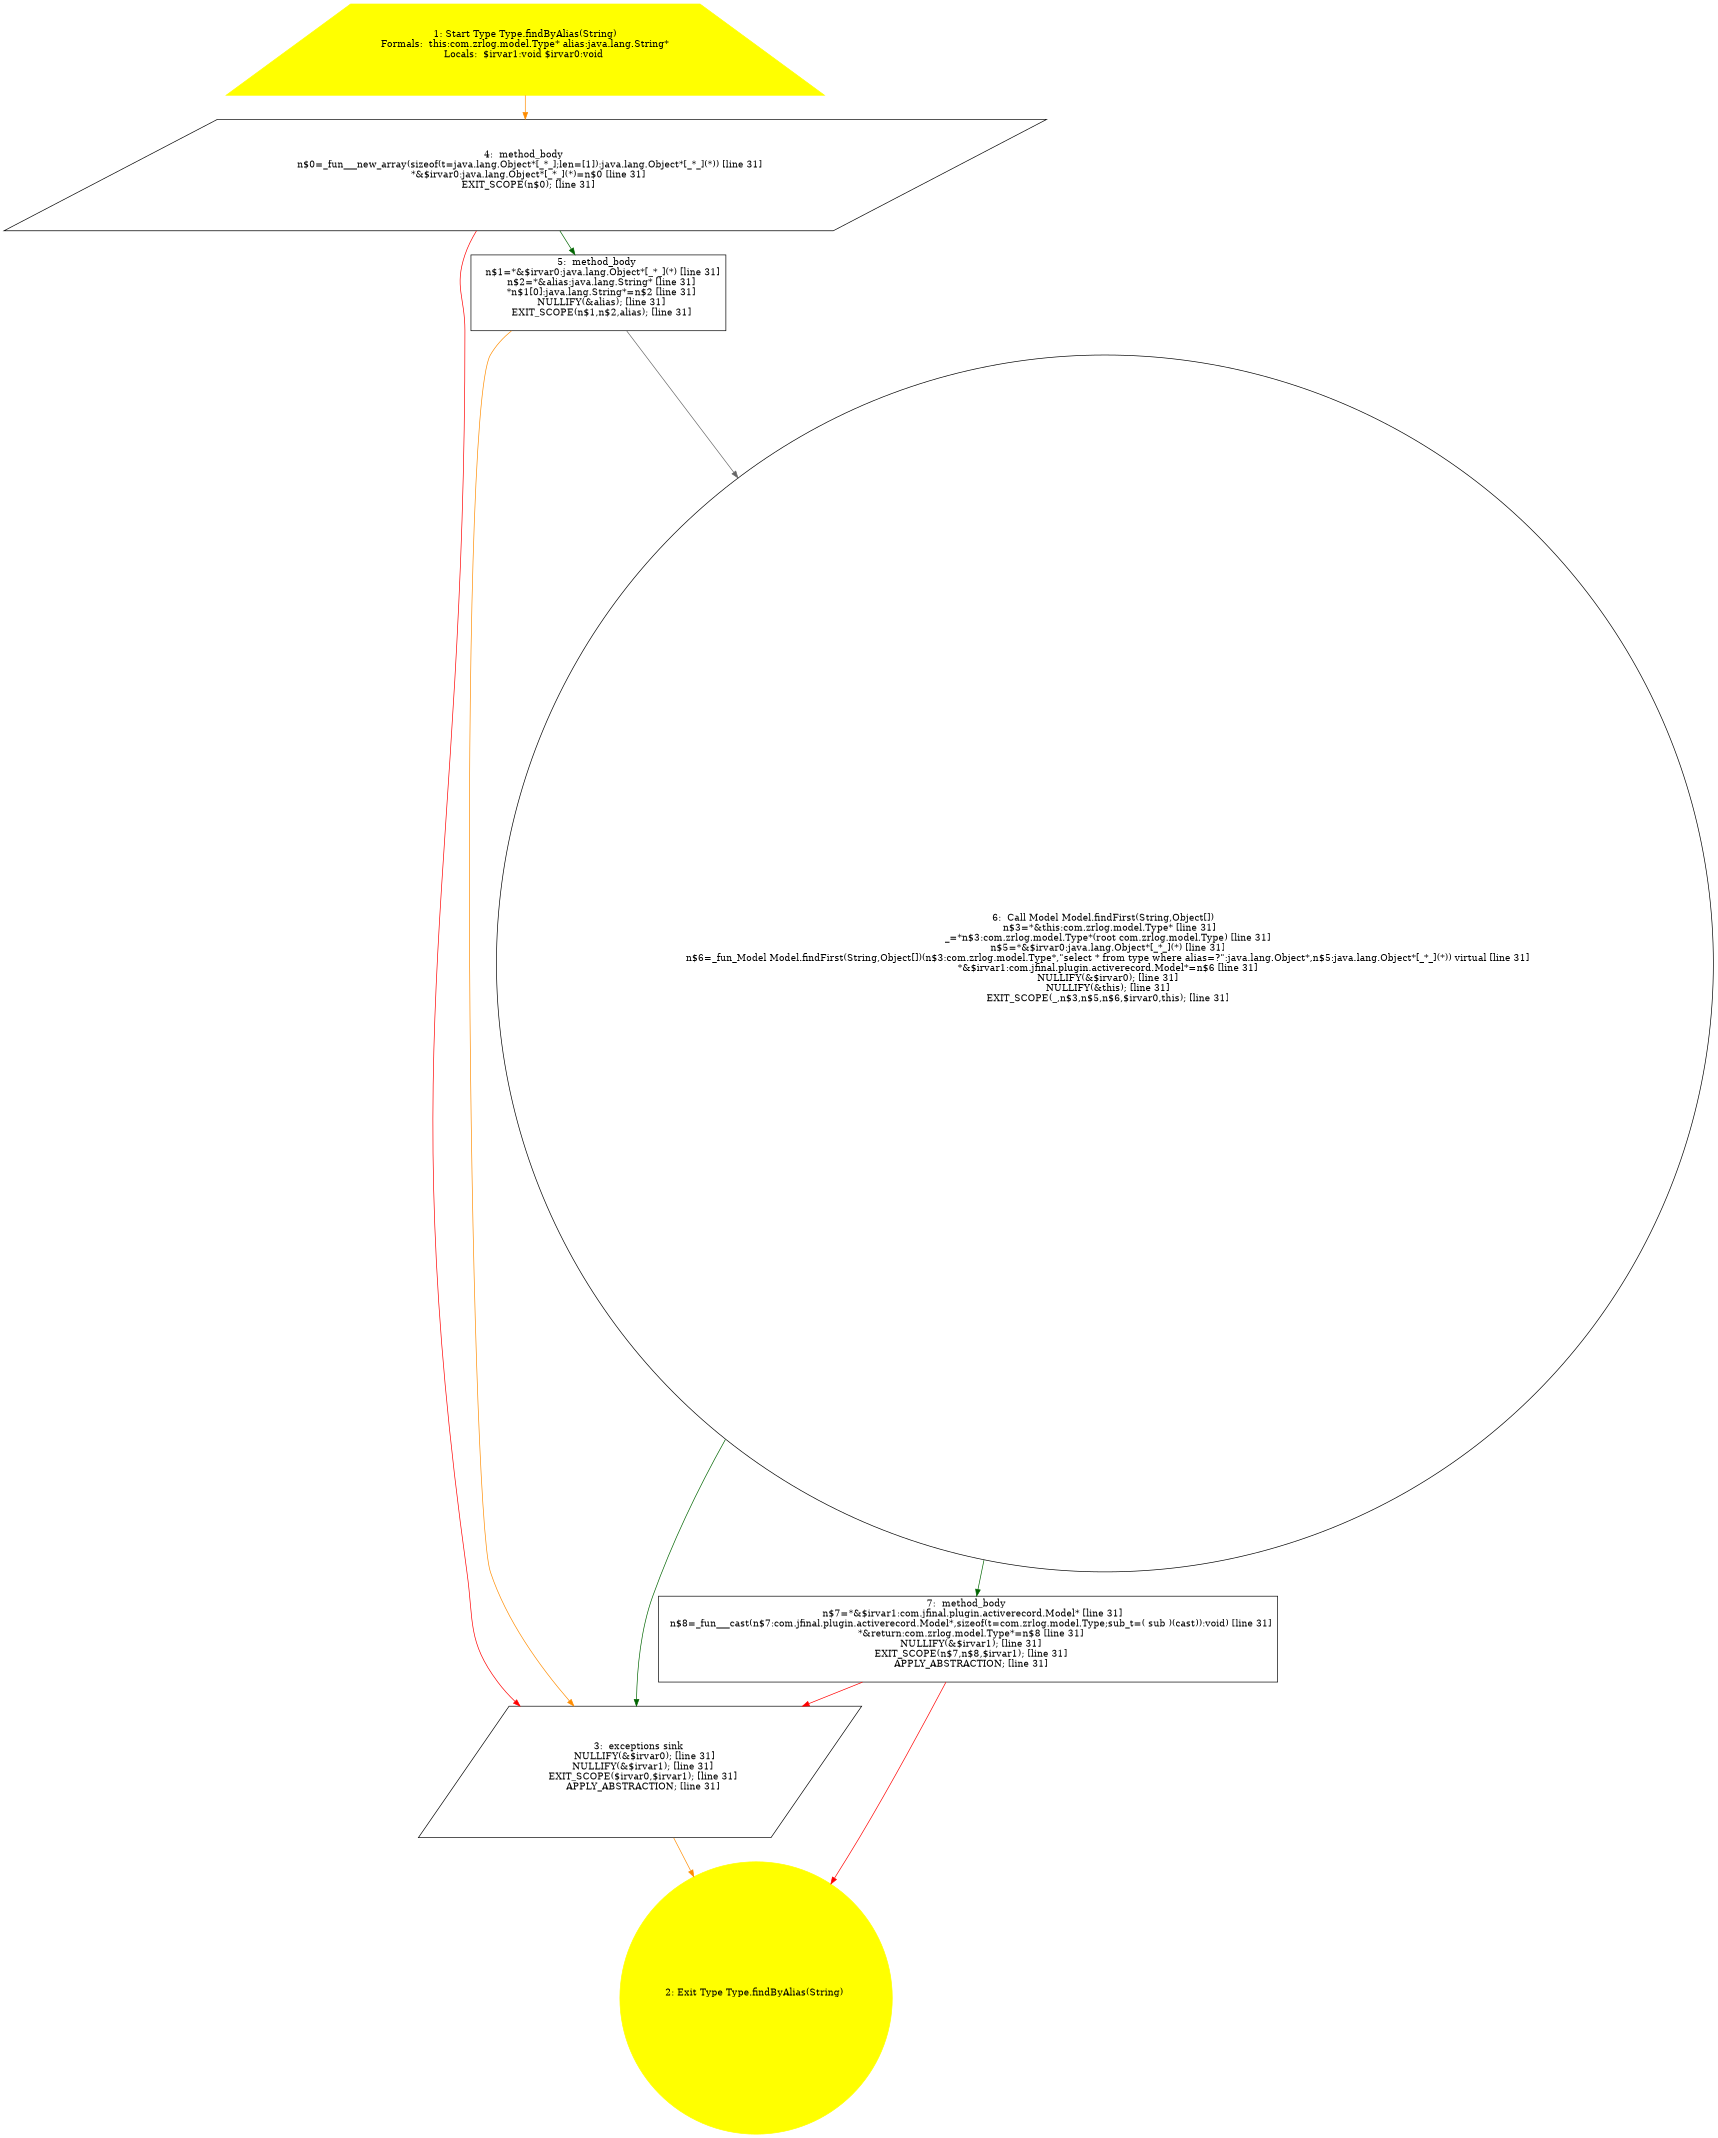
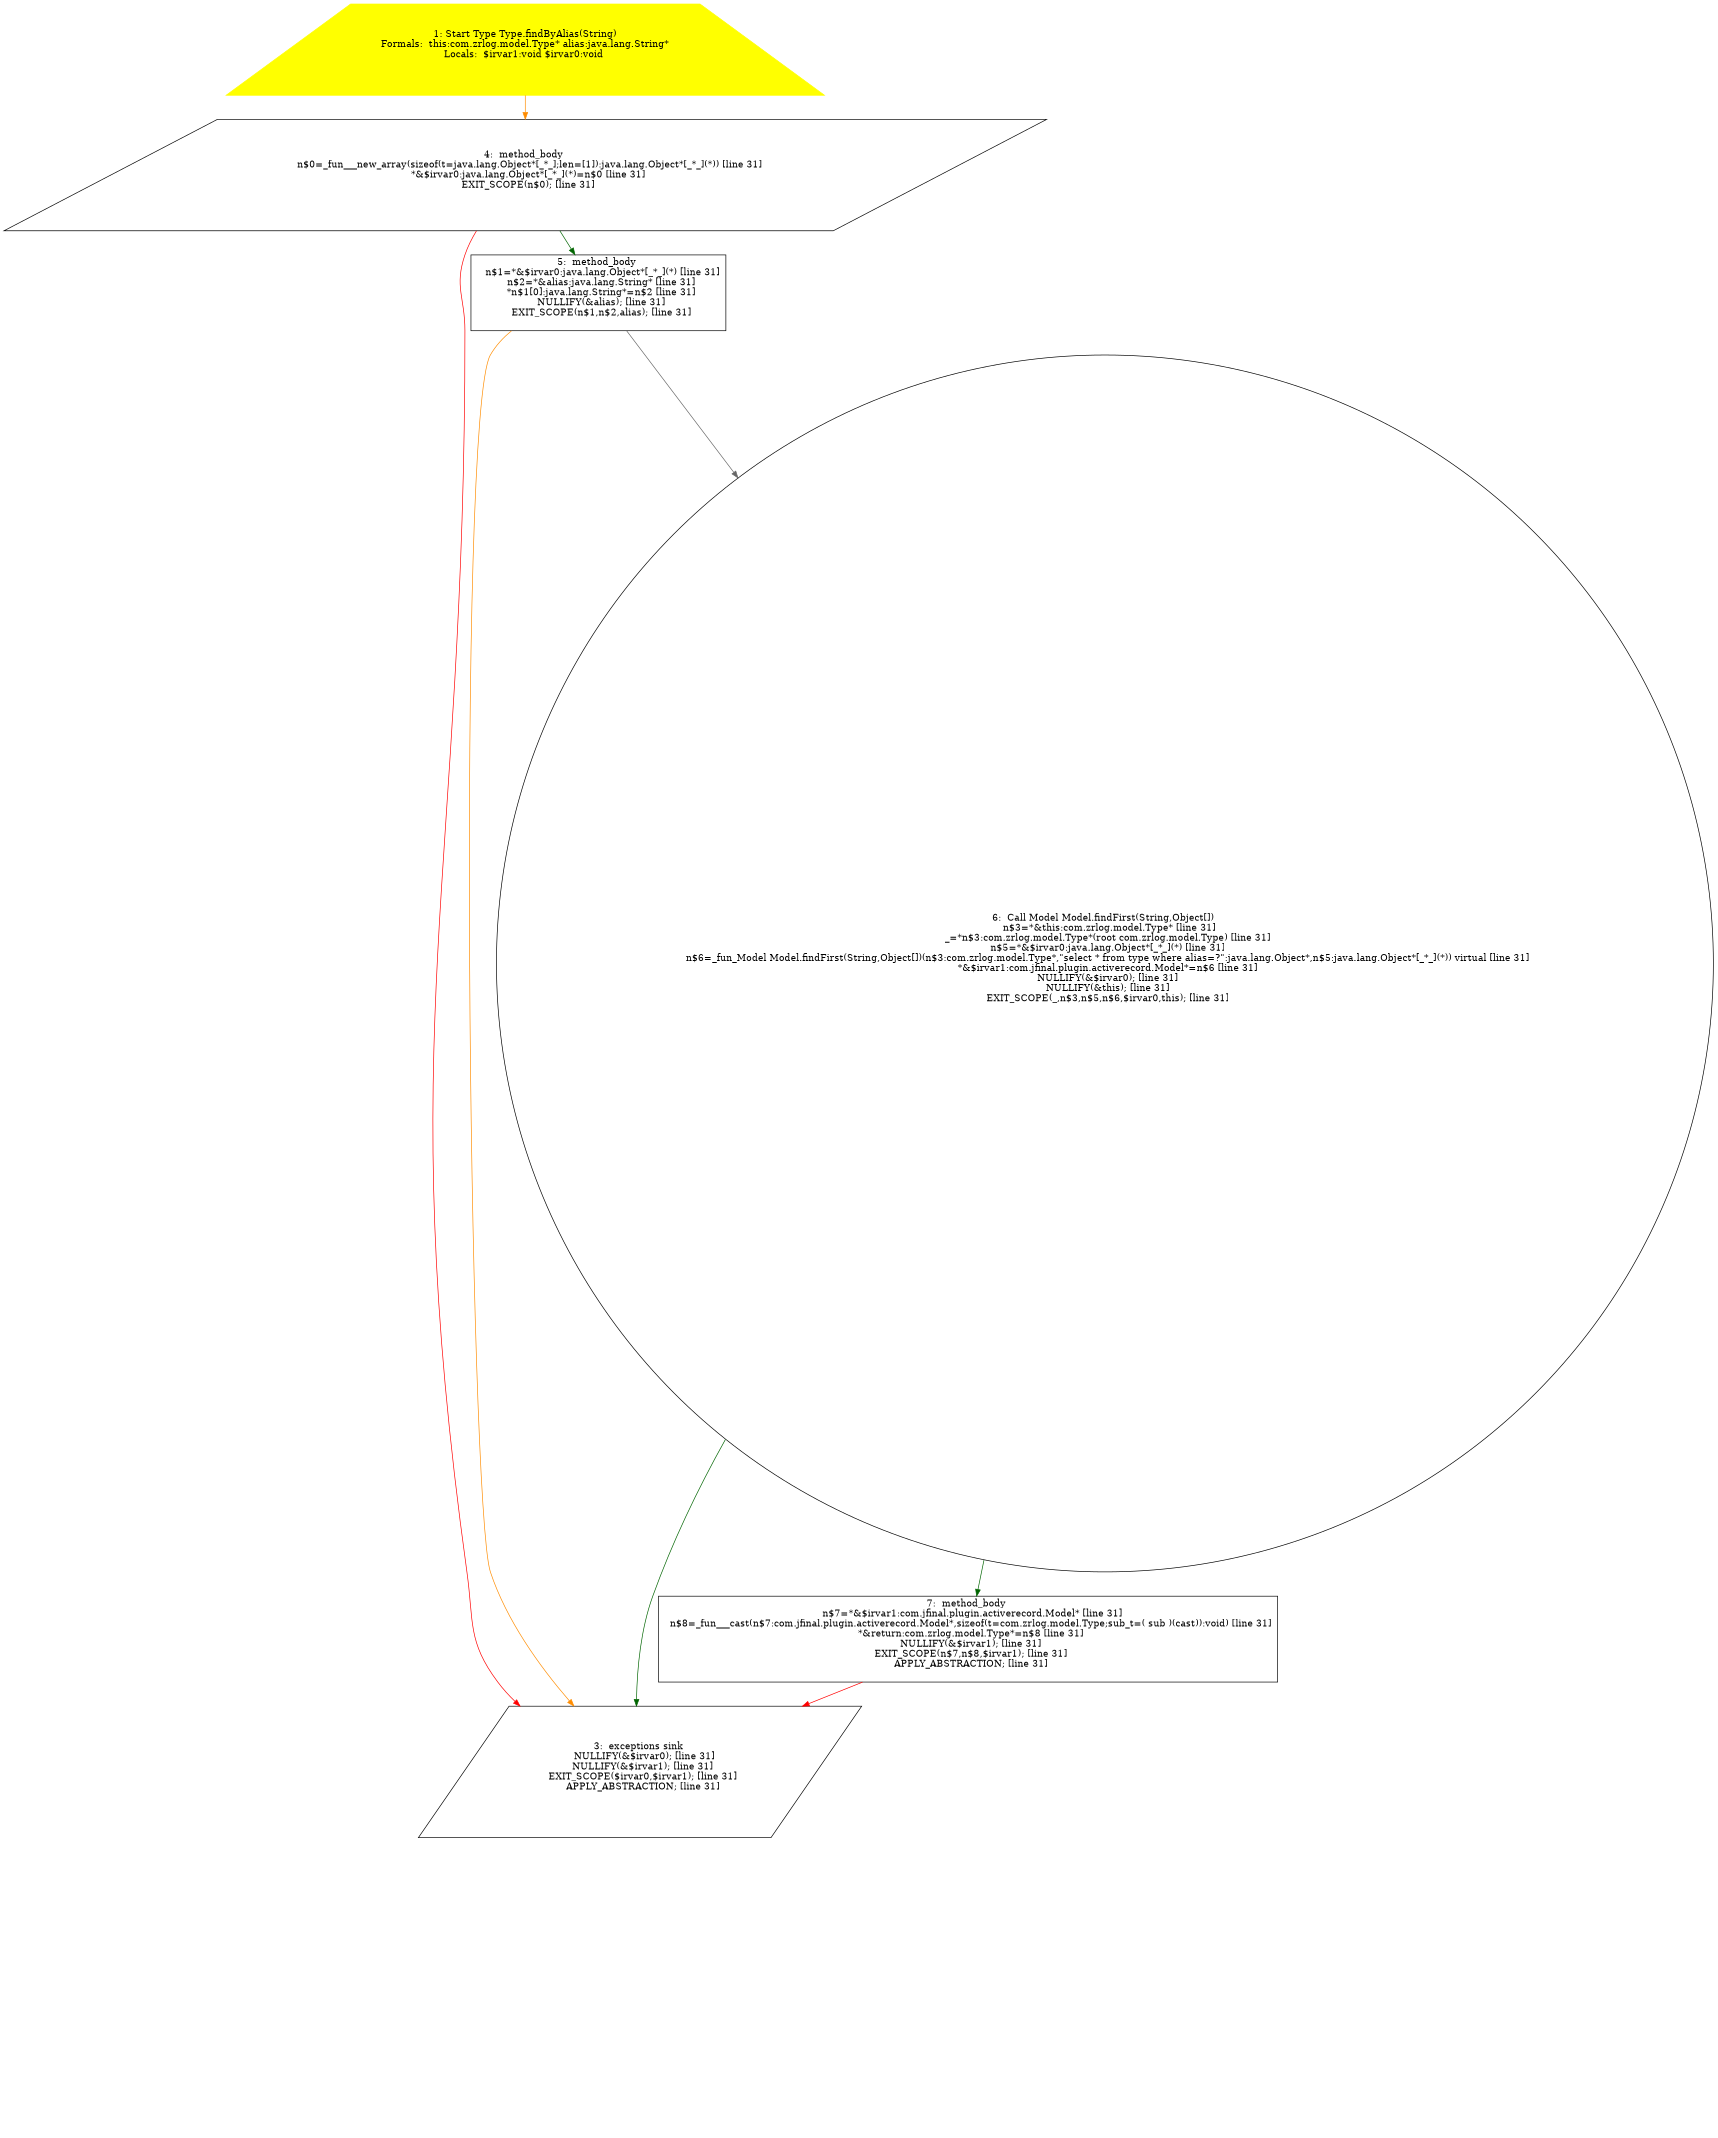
(756, 1998) -> none
